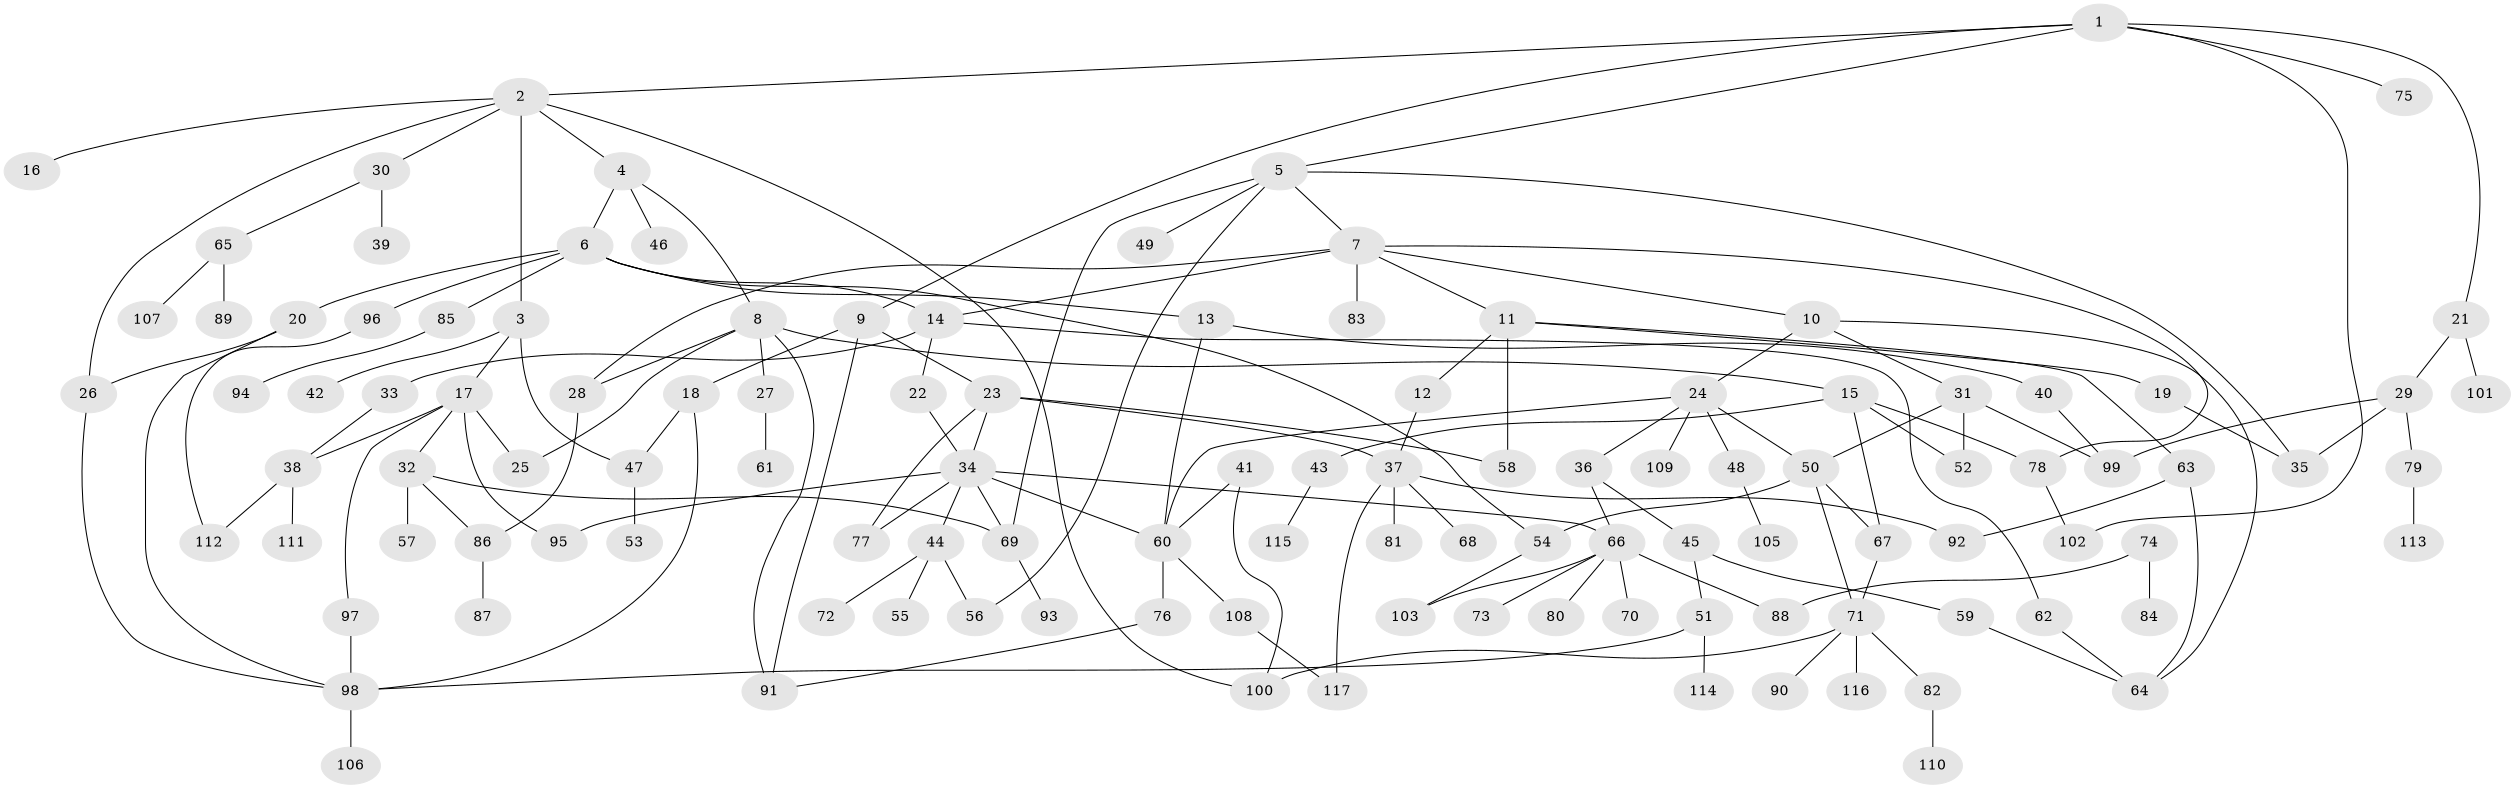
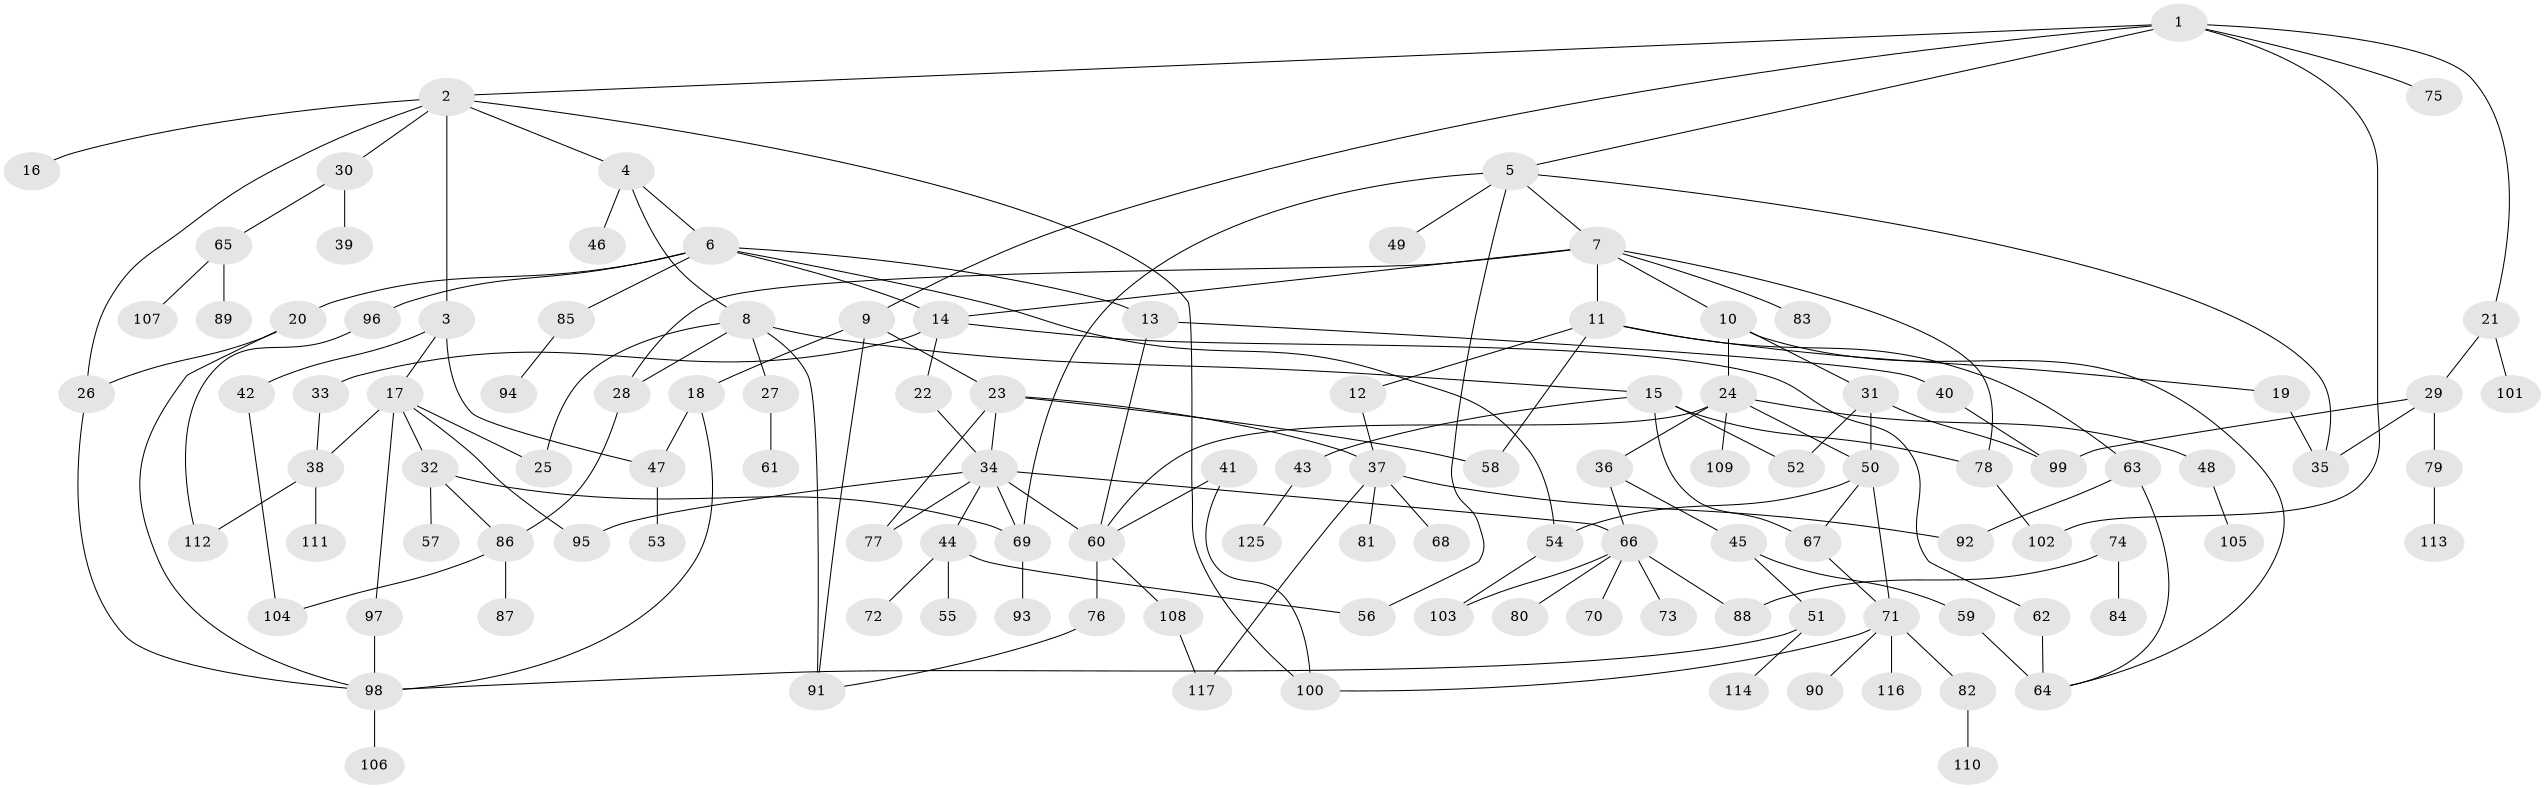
(1279, 543) -> (1252, 543)
none -> (278, 617)
